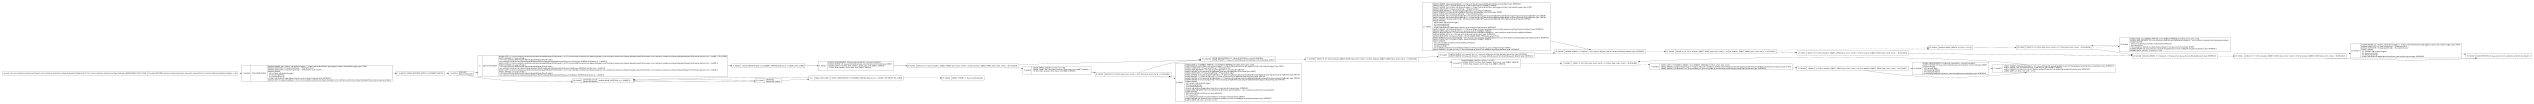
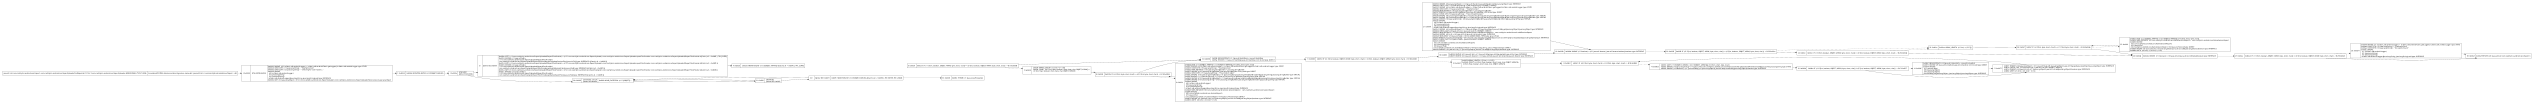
(856, 66) -> none
